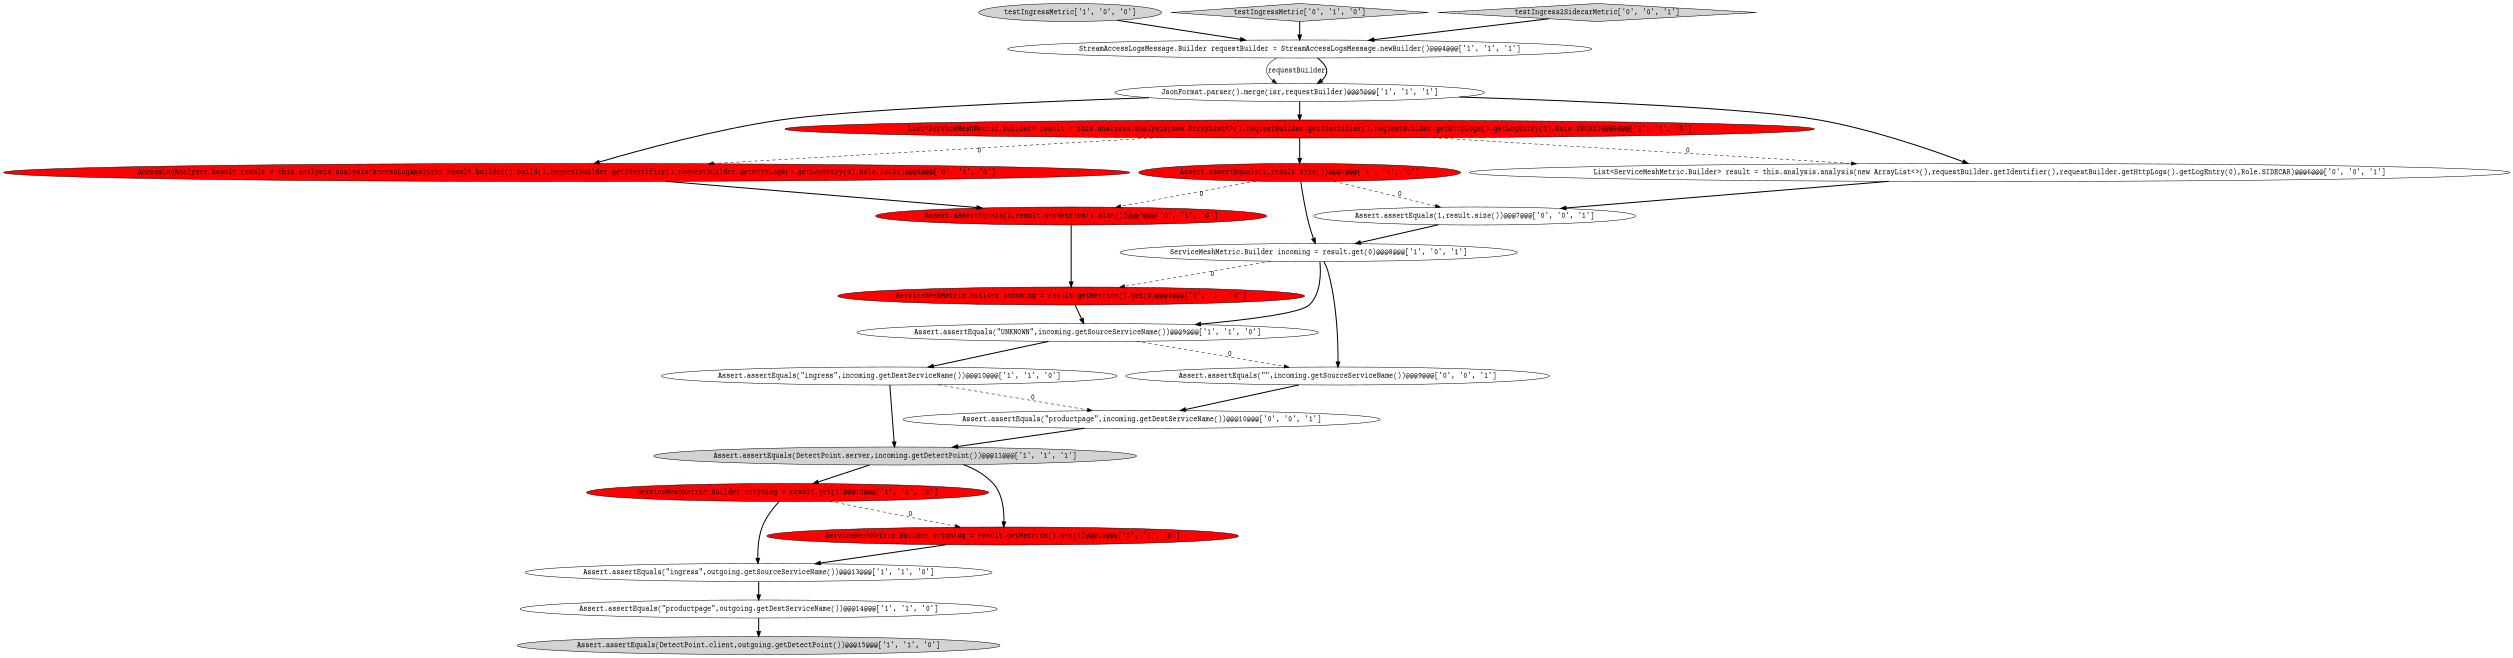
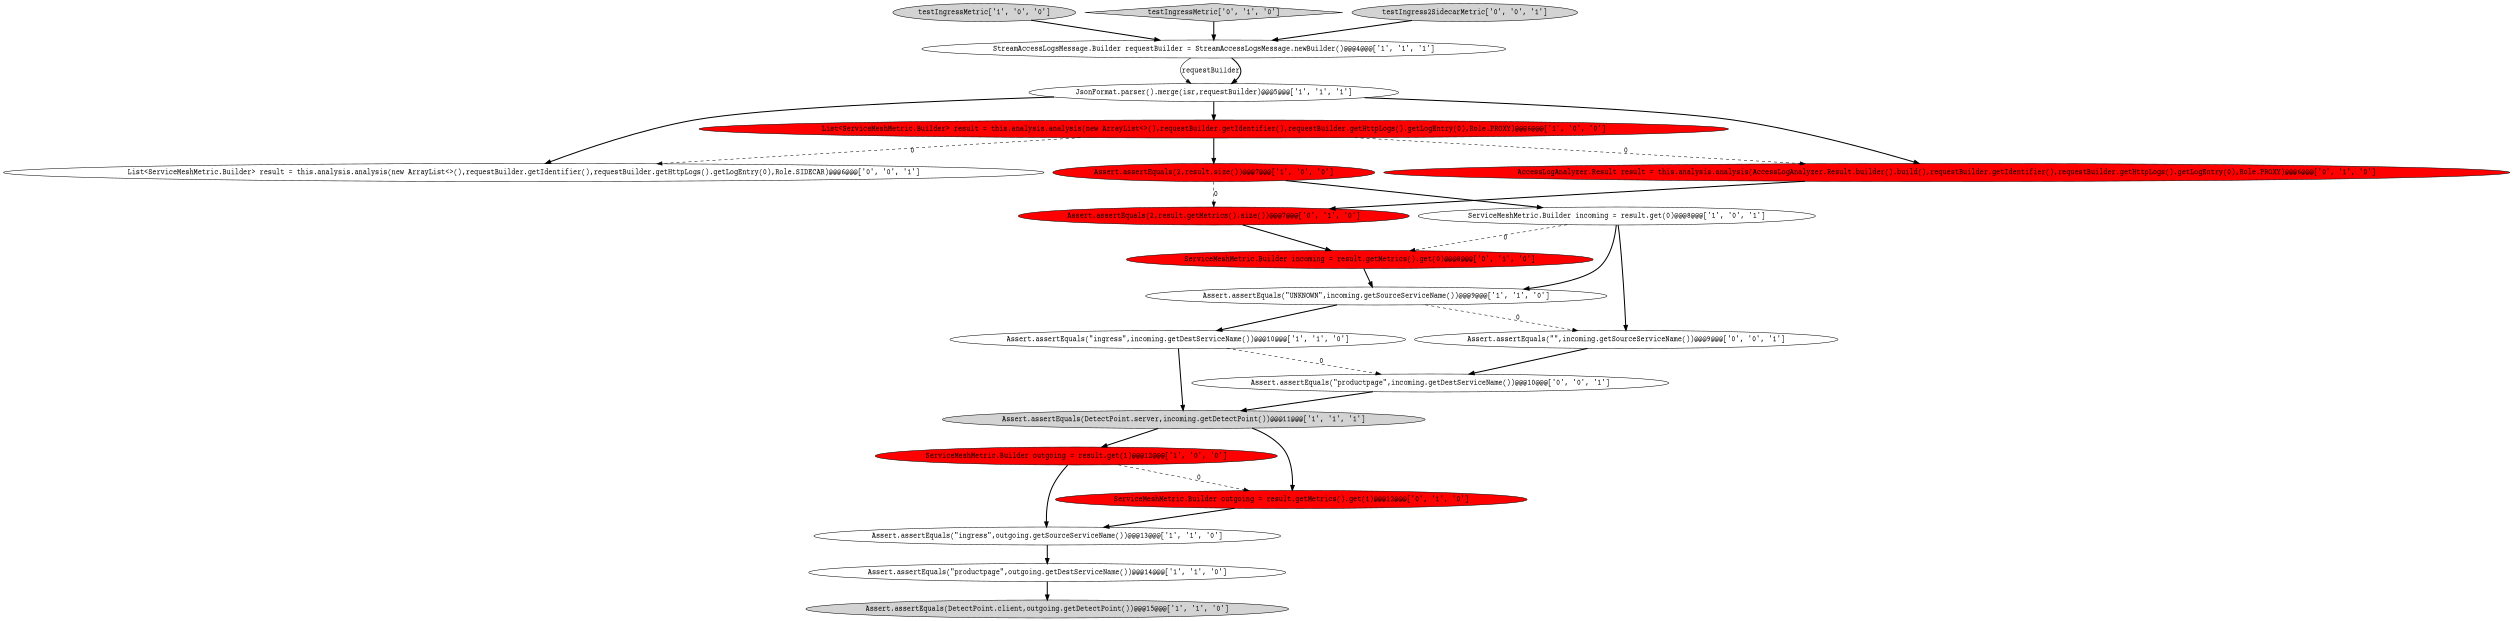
(1597, 12) -> (1465, 12)
(1475, 216) -> none
